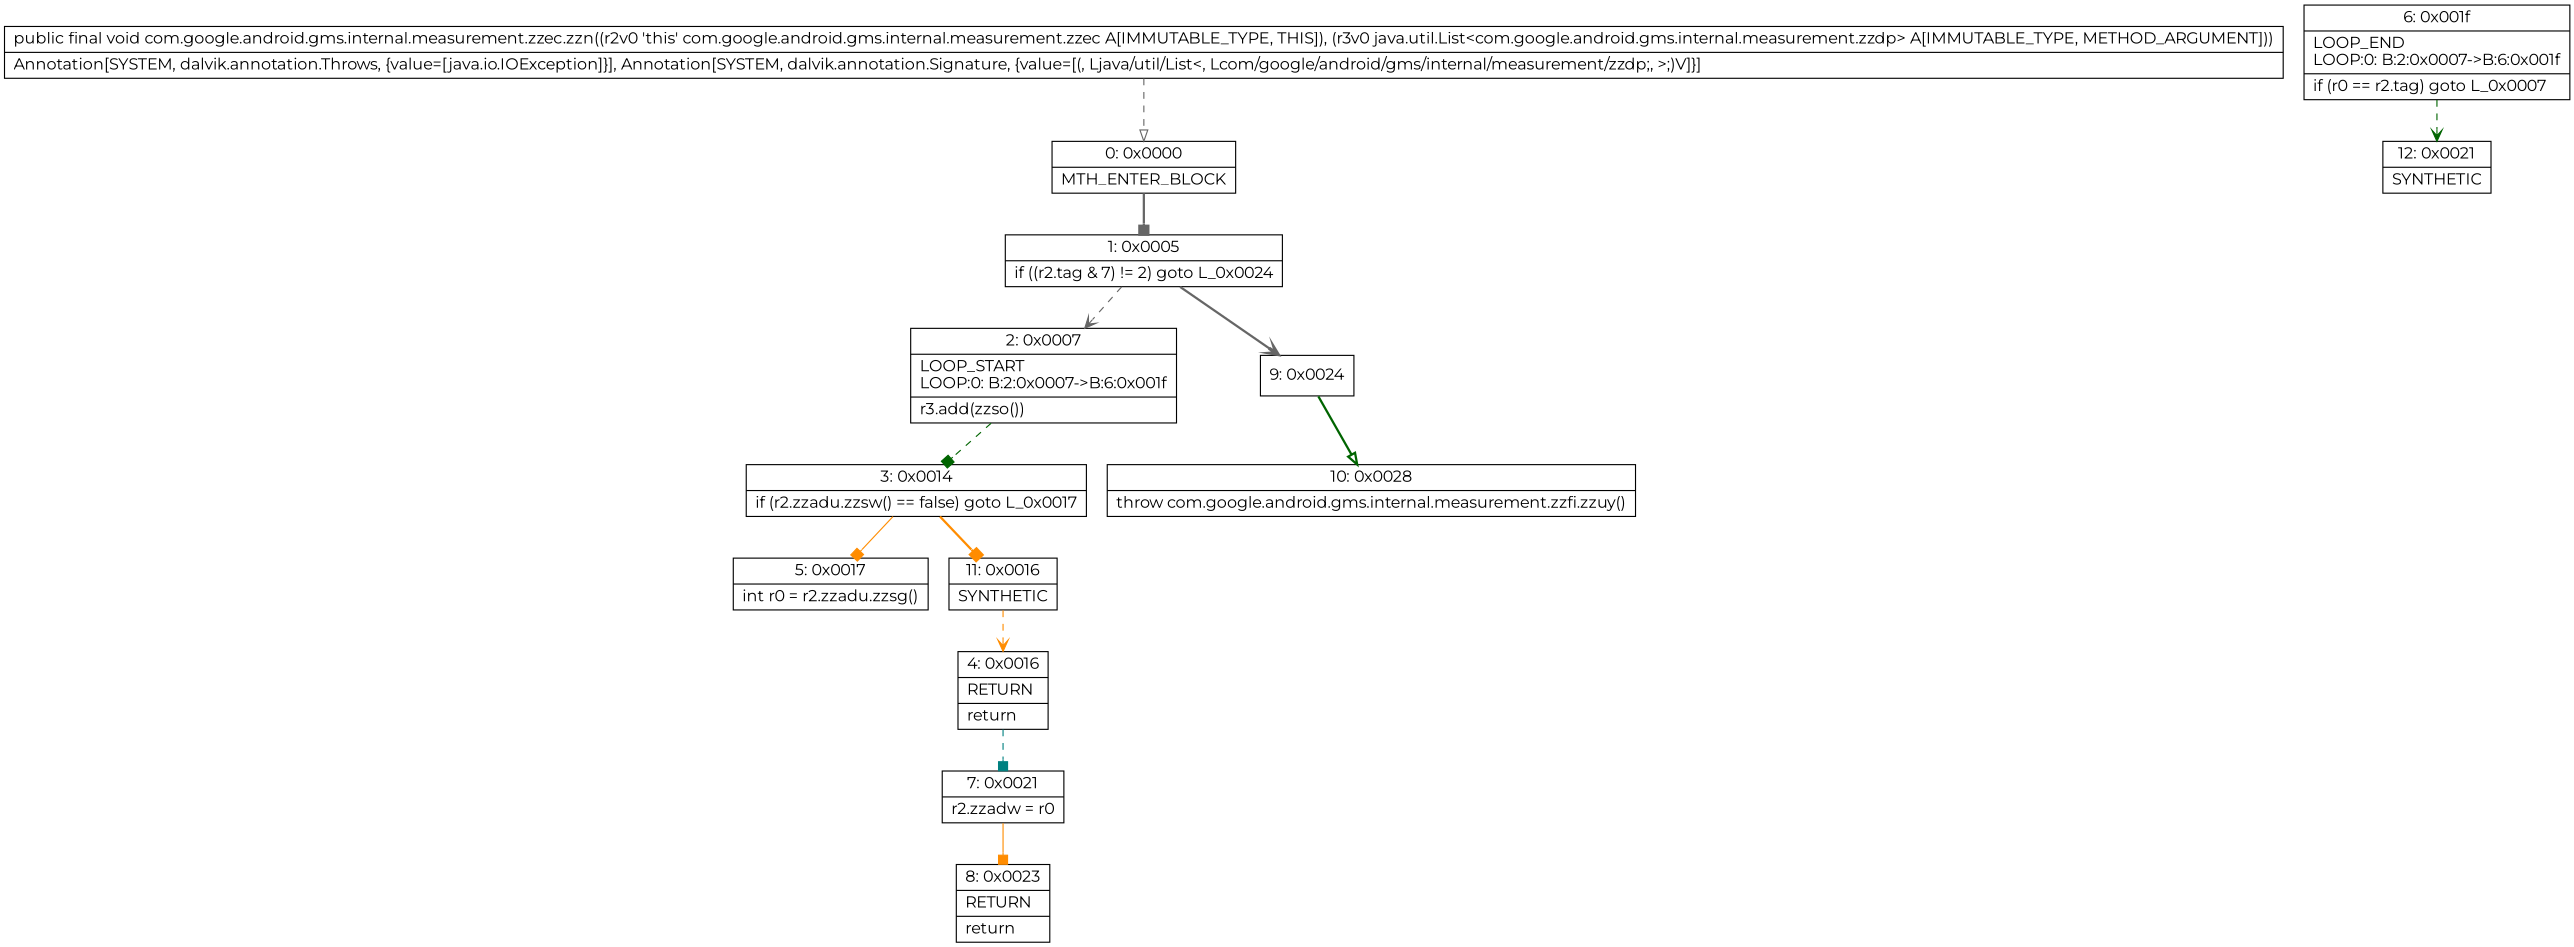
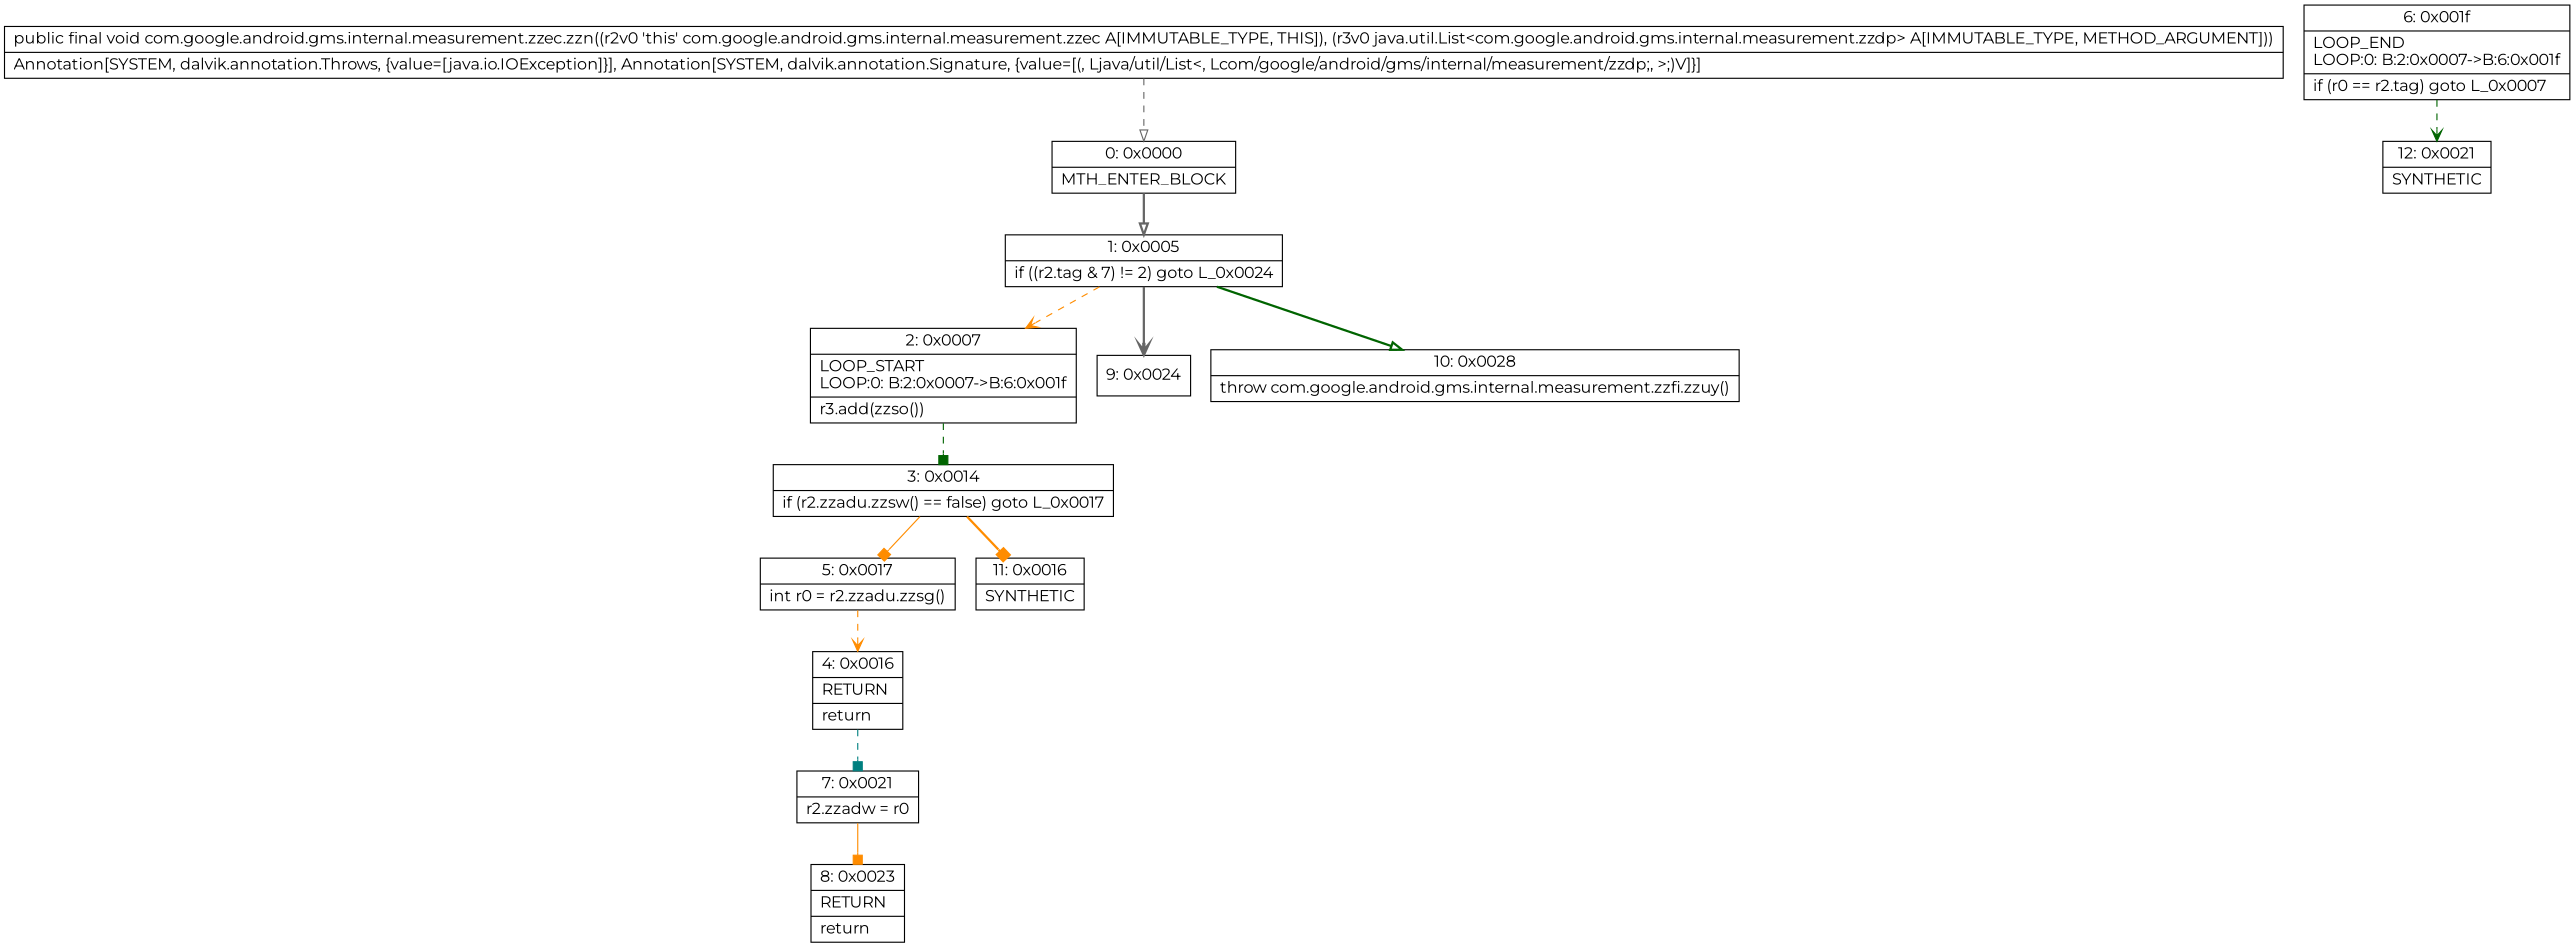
(1144, 208) -> (1144, 208)
(1107, 303) -> (1068, 305)
(1335, 425) -> (1304, 316)
(1003, 625) -> (858, 625)
